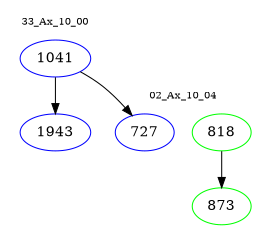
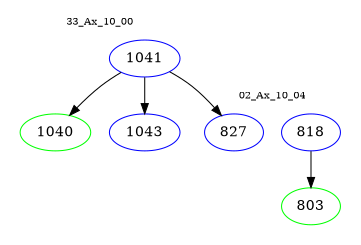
(55, 132) -> (145, 132)
none -> (55, 132)
(145, 132) -> (234, 132)
(222, 132) -> (311, 132)
(222, 206) -> (311, 206)
